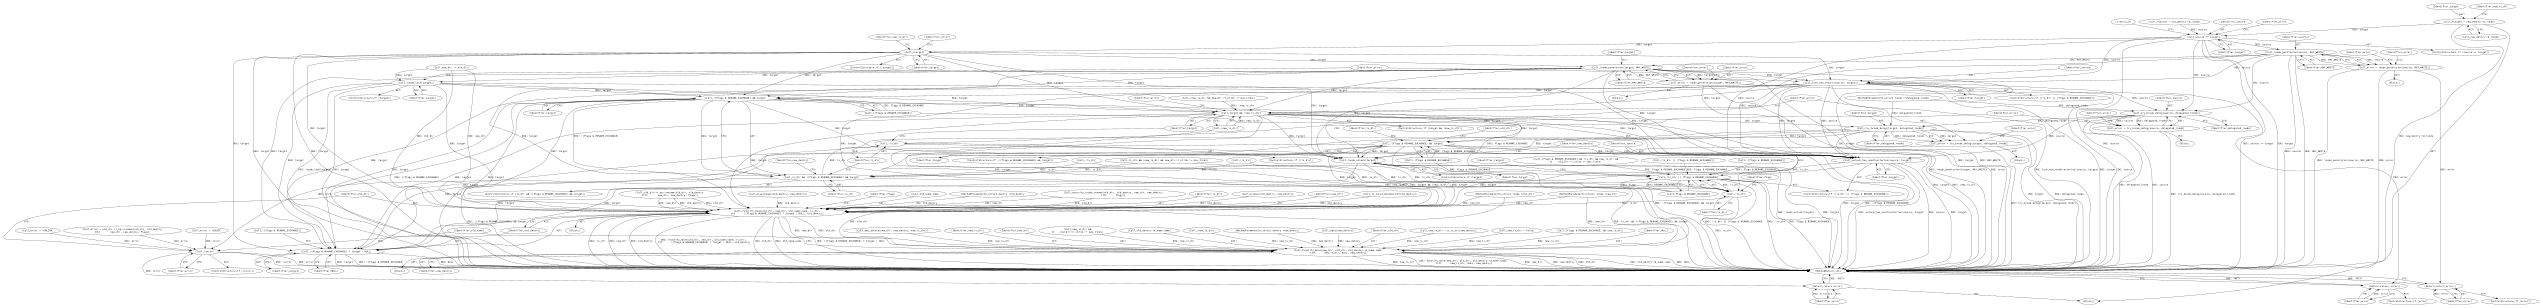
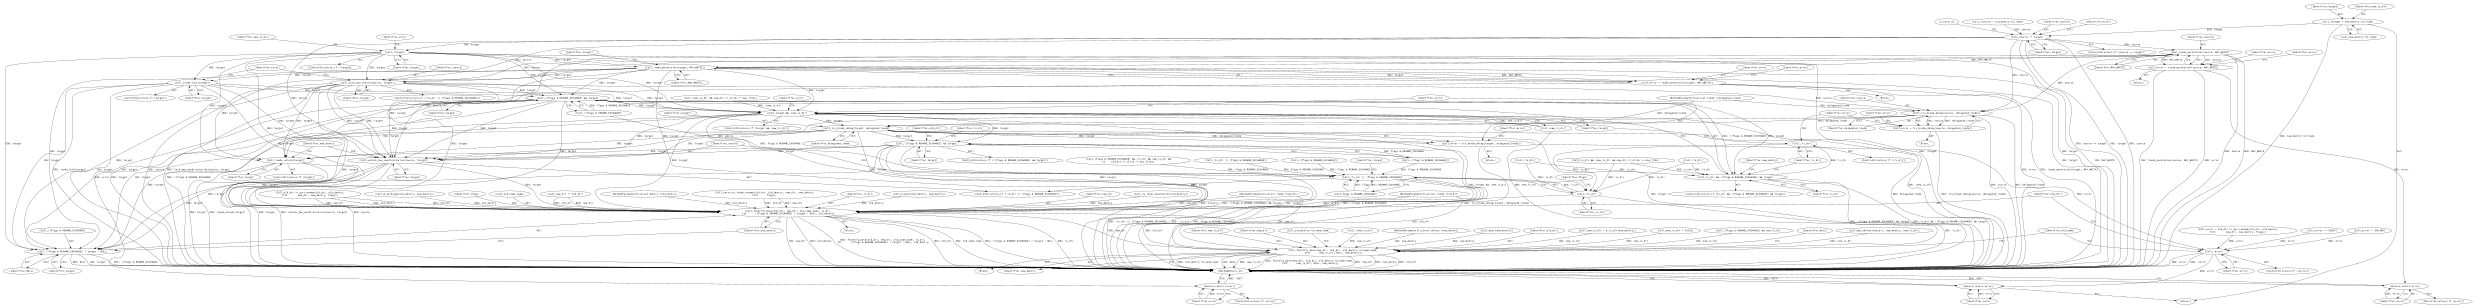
(408, 71) -> (280, 56)
(1629, 136) -> (645, 136)
(933, 185) -> none
(1077, 231) -> none
